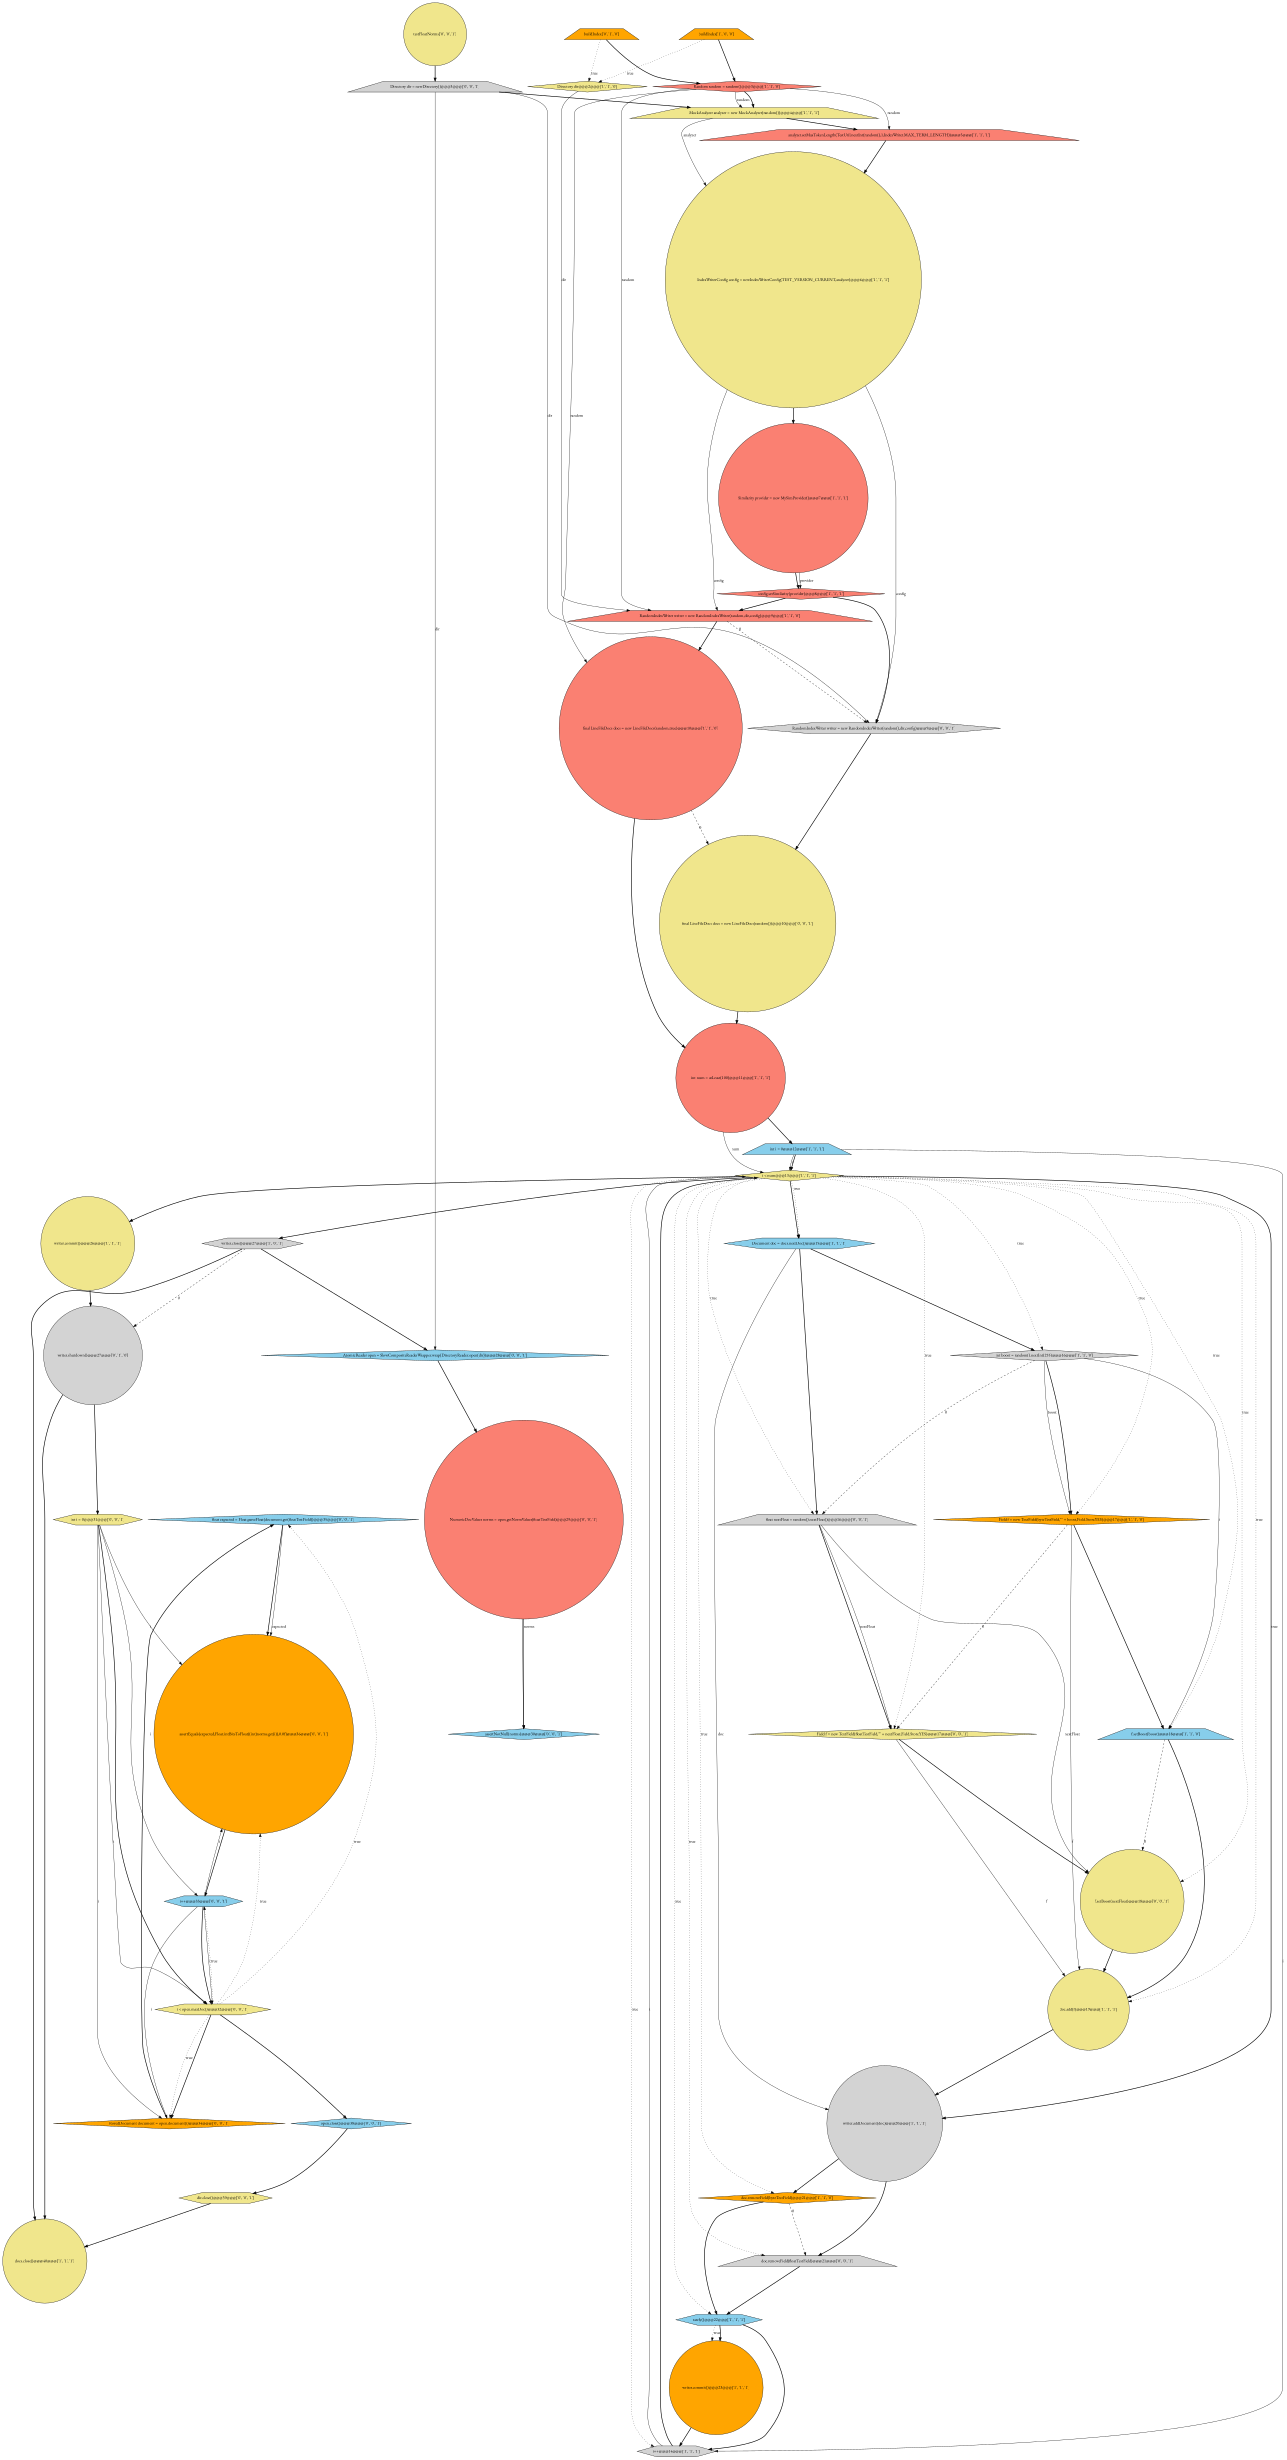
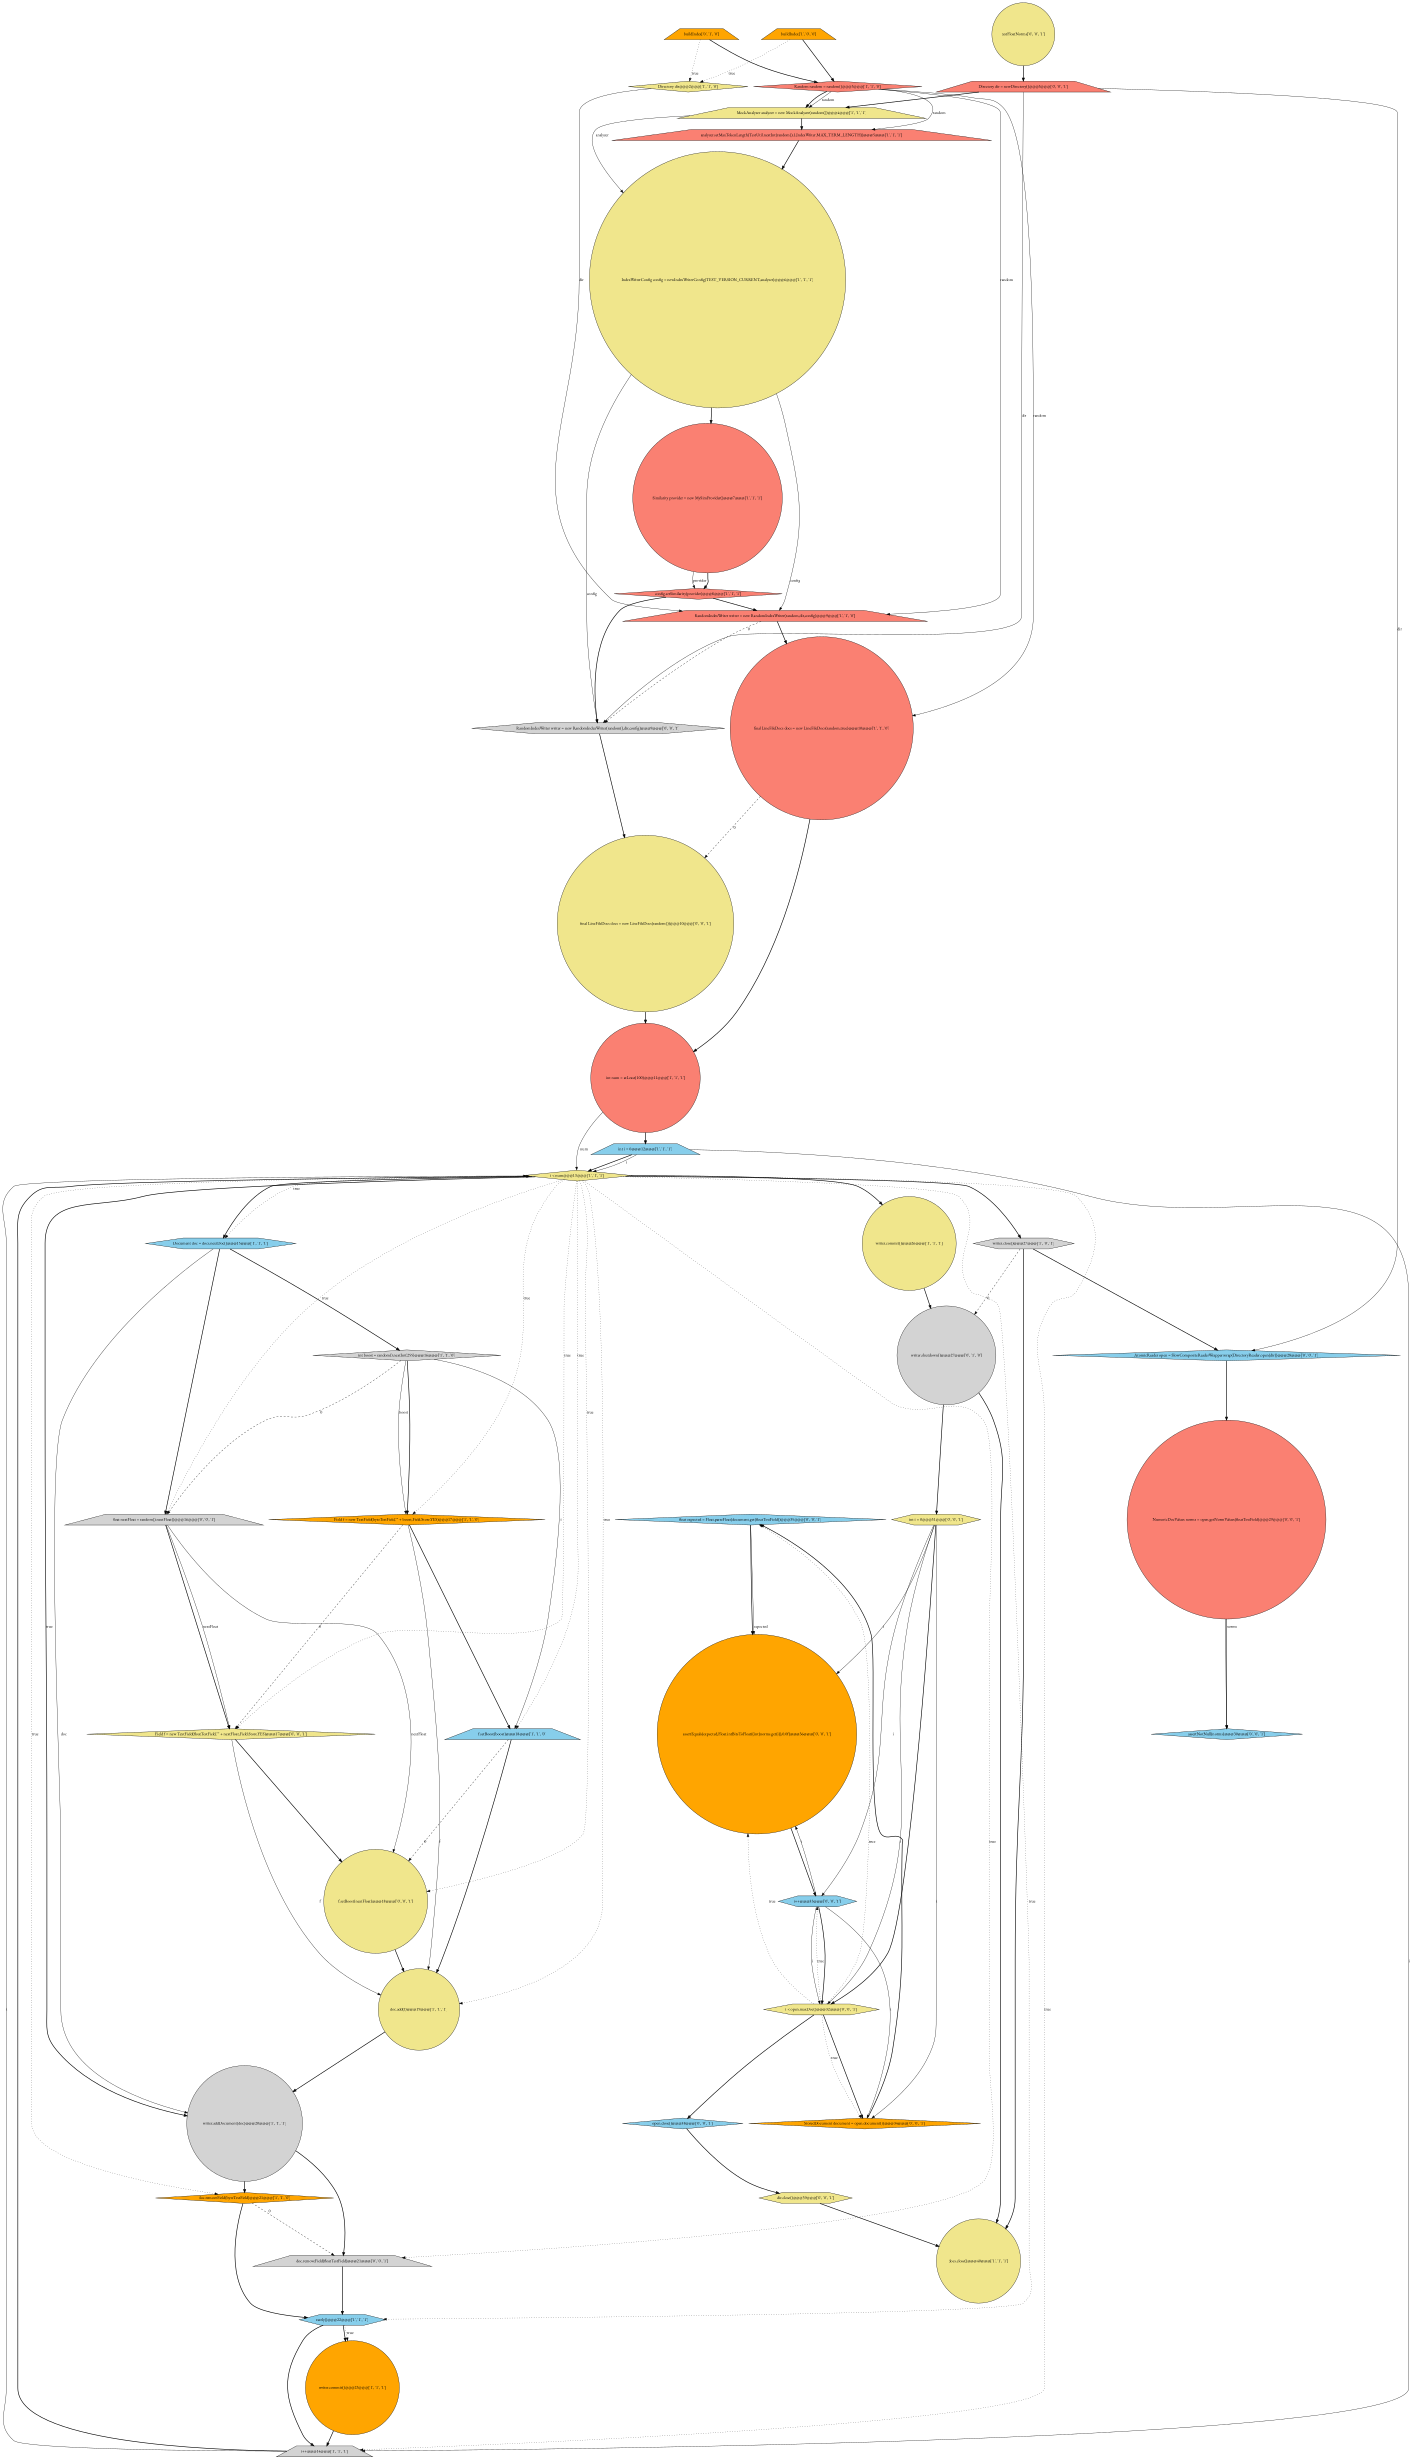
(435, 87) -> (1023, 87)
(967, 1218) -> none
(676, 2451) -> (325, 2451)
